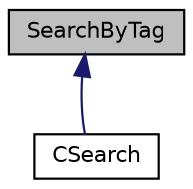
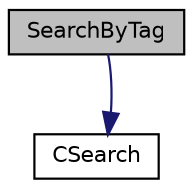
(82, 106) -> (111, 83)
